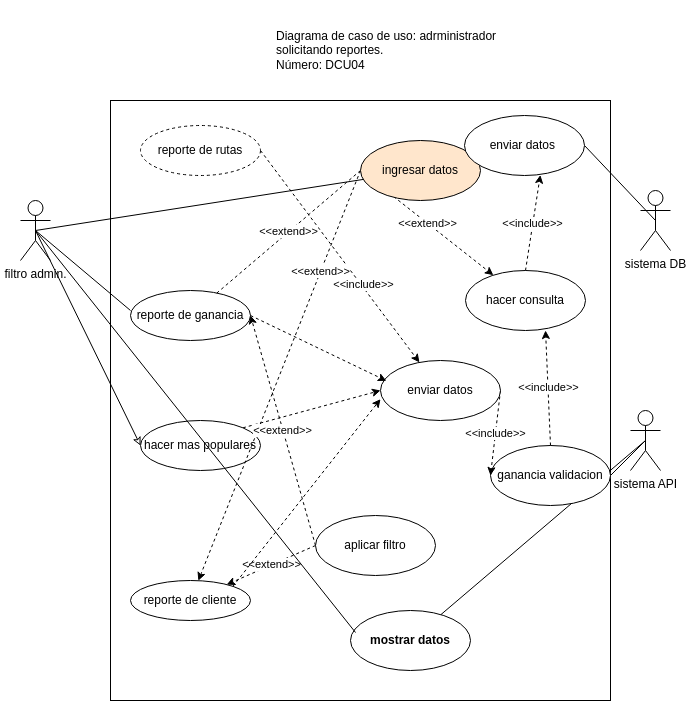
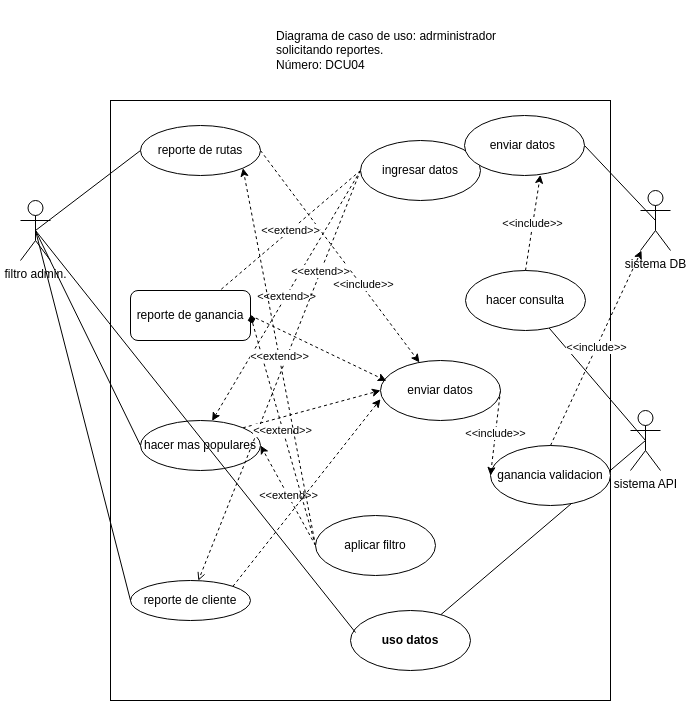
(201, 151) -> (201, 151)
(421, 171) -> (421, 171)
none -> (90, 189)
(201, 205) -> (85, 425)
(442, 235) -> (256, 346)
(87, 274) -> none
(191, 316) -> (191, 316)
(253, 323) -> (253, 324)
none -> (596, 383)
(548, 391) -> (595, 351)
(137, 438) -> (138, 440)
(623, 463) -> none
none -> (287, 494)
(278, 562) -> (279, 356)
(201, 573) -> (201, 575)
(411, 641) -> (411, 641)
